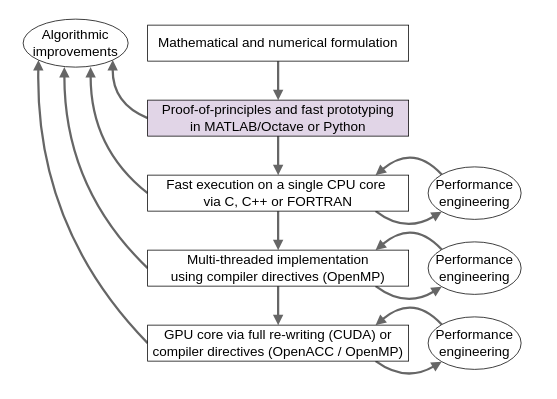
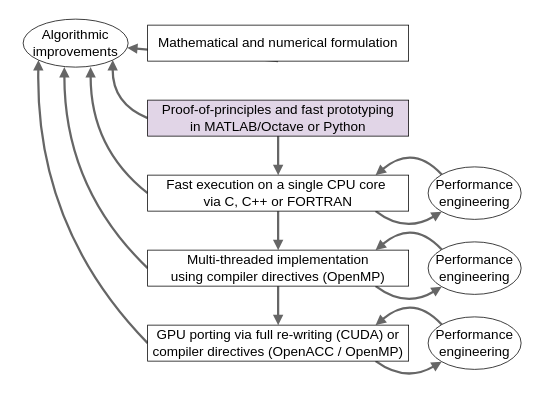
(278, 75) -> (142, 49)
(278, 343) -> (278, 343)
